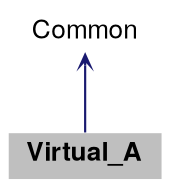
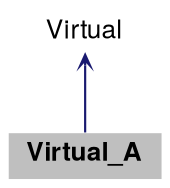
(85, 32) -> (85, 32)
